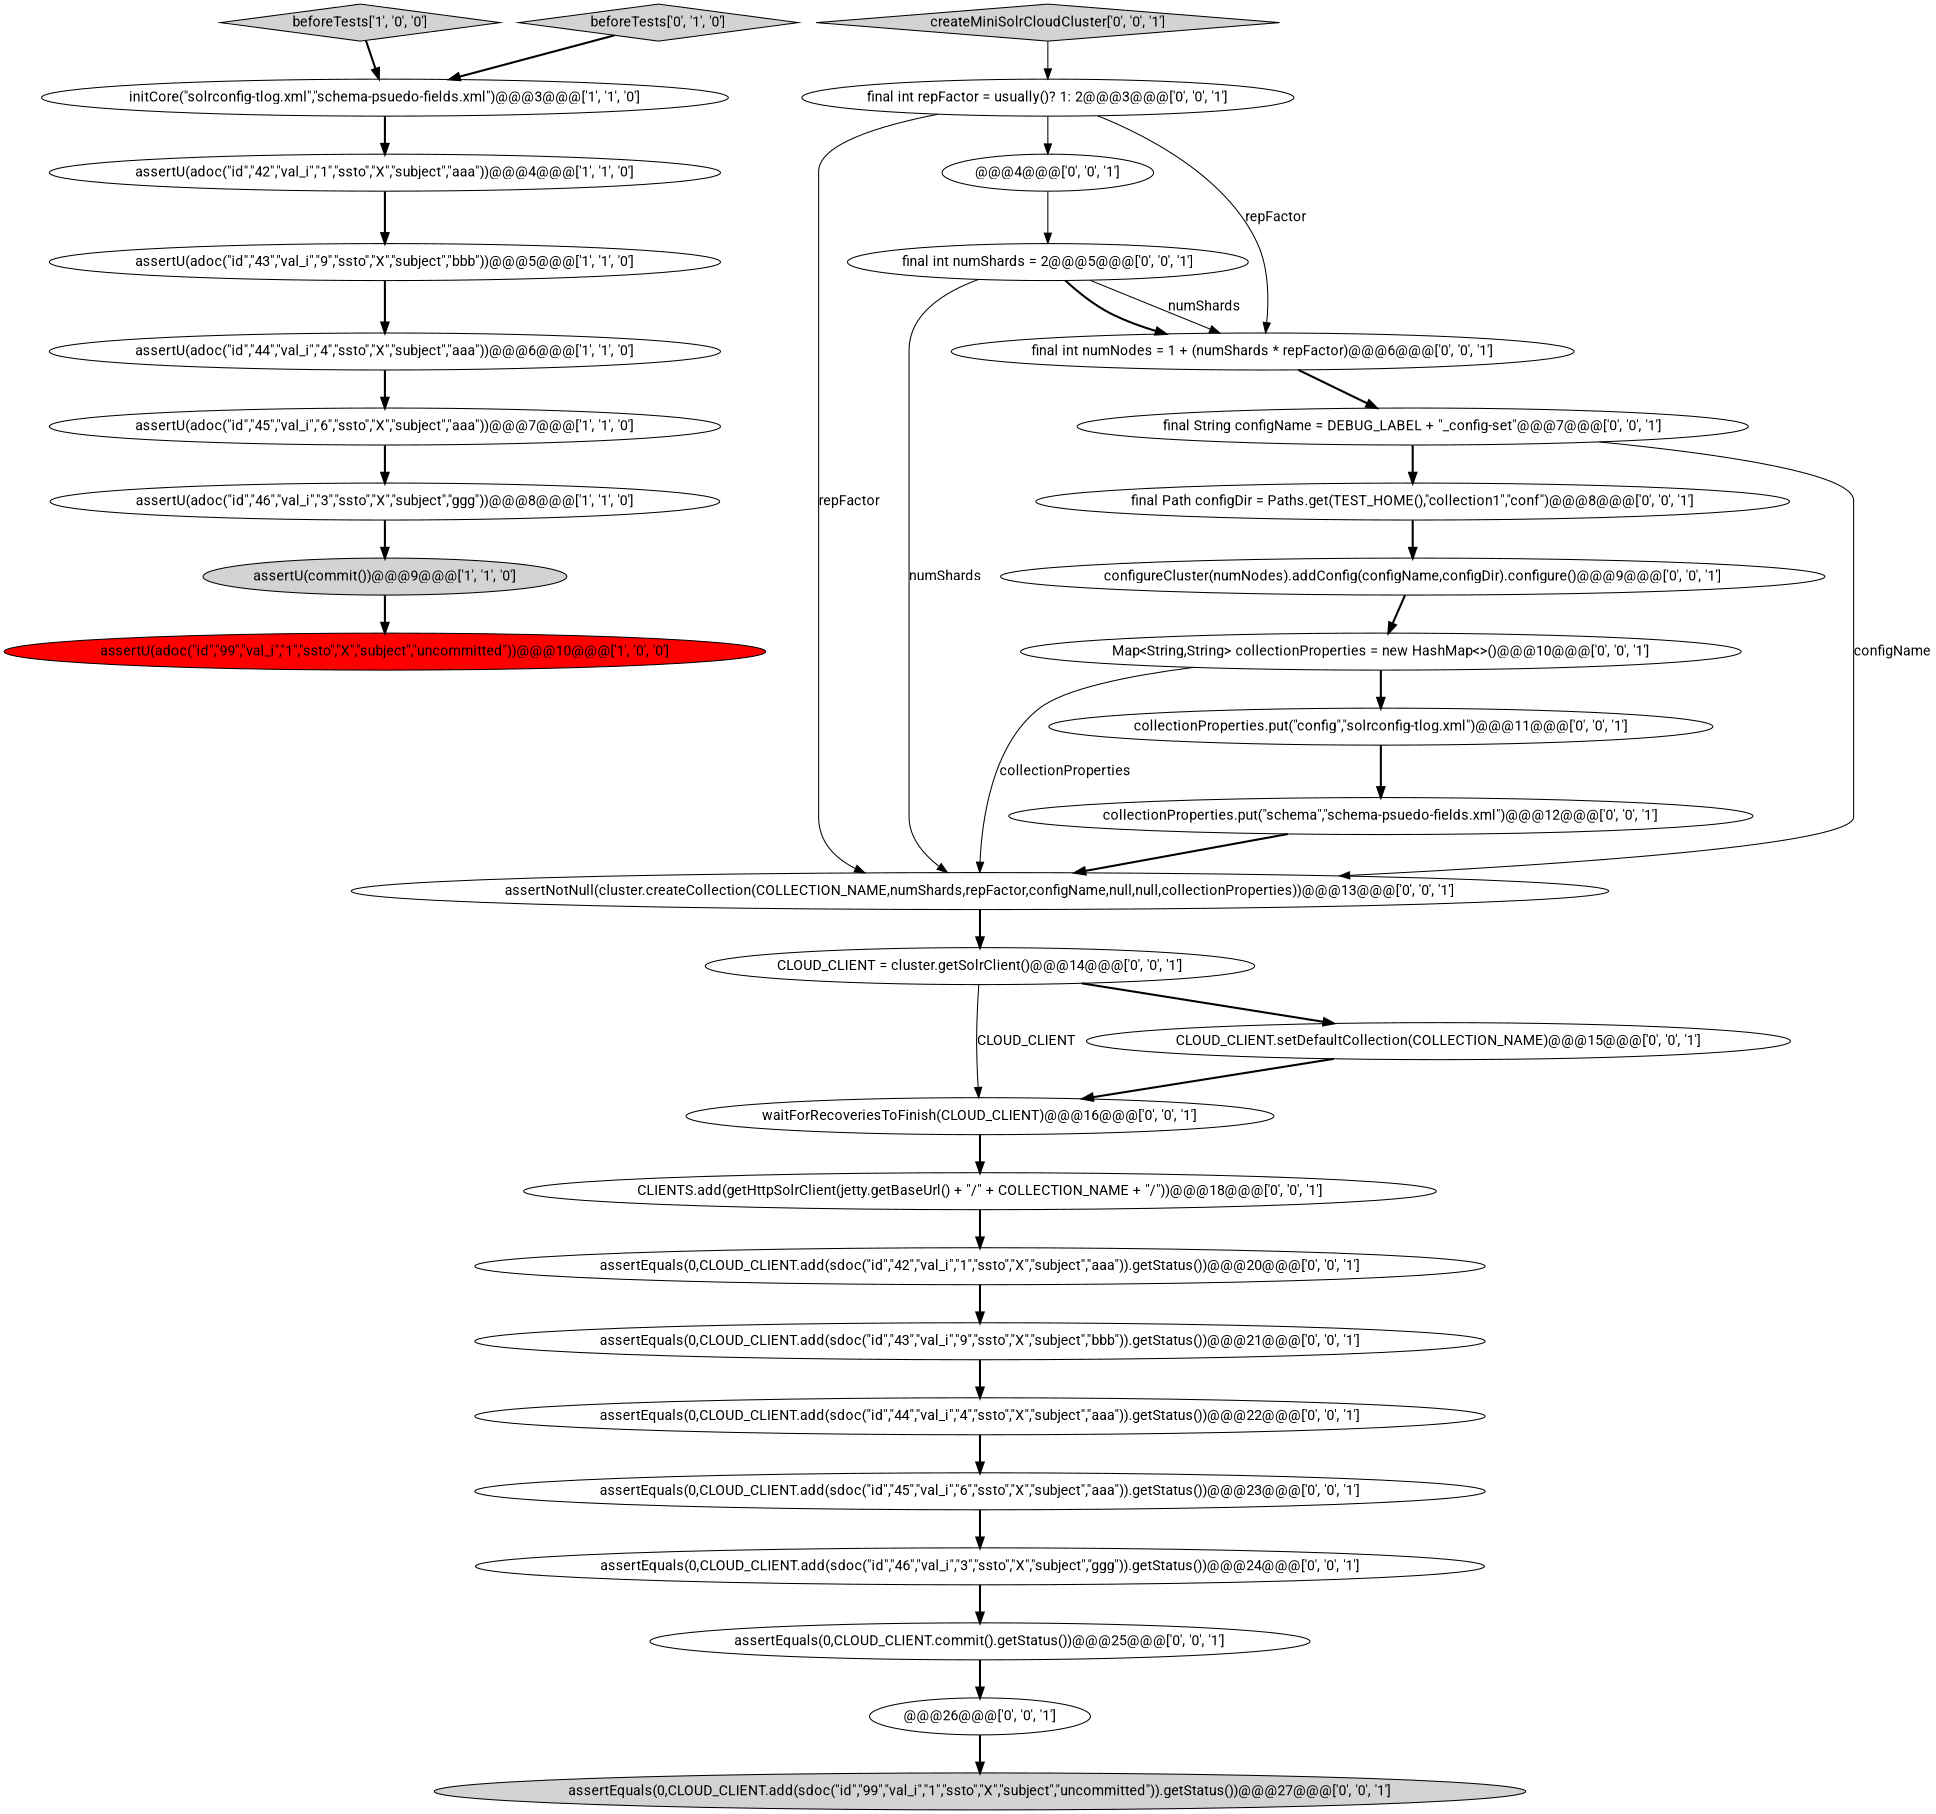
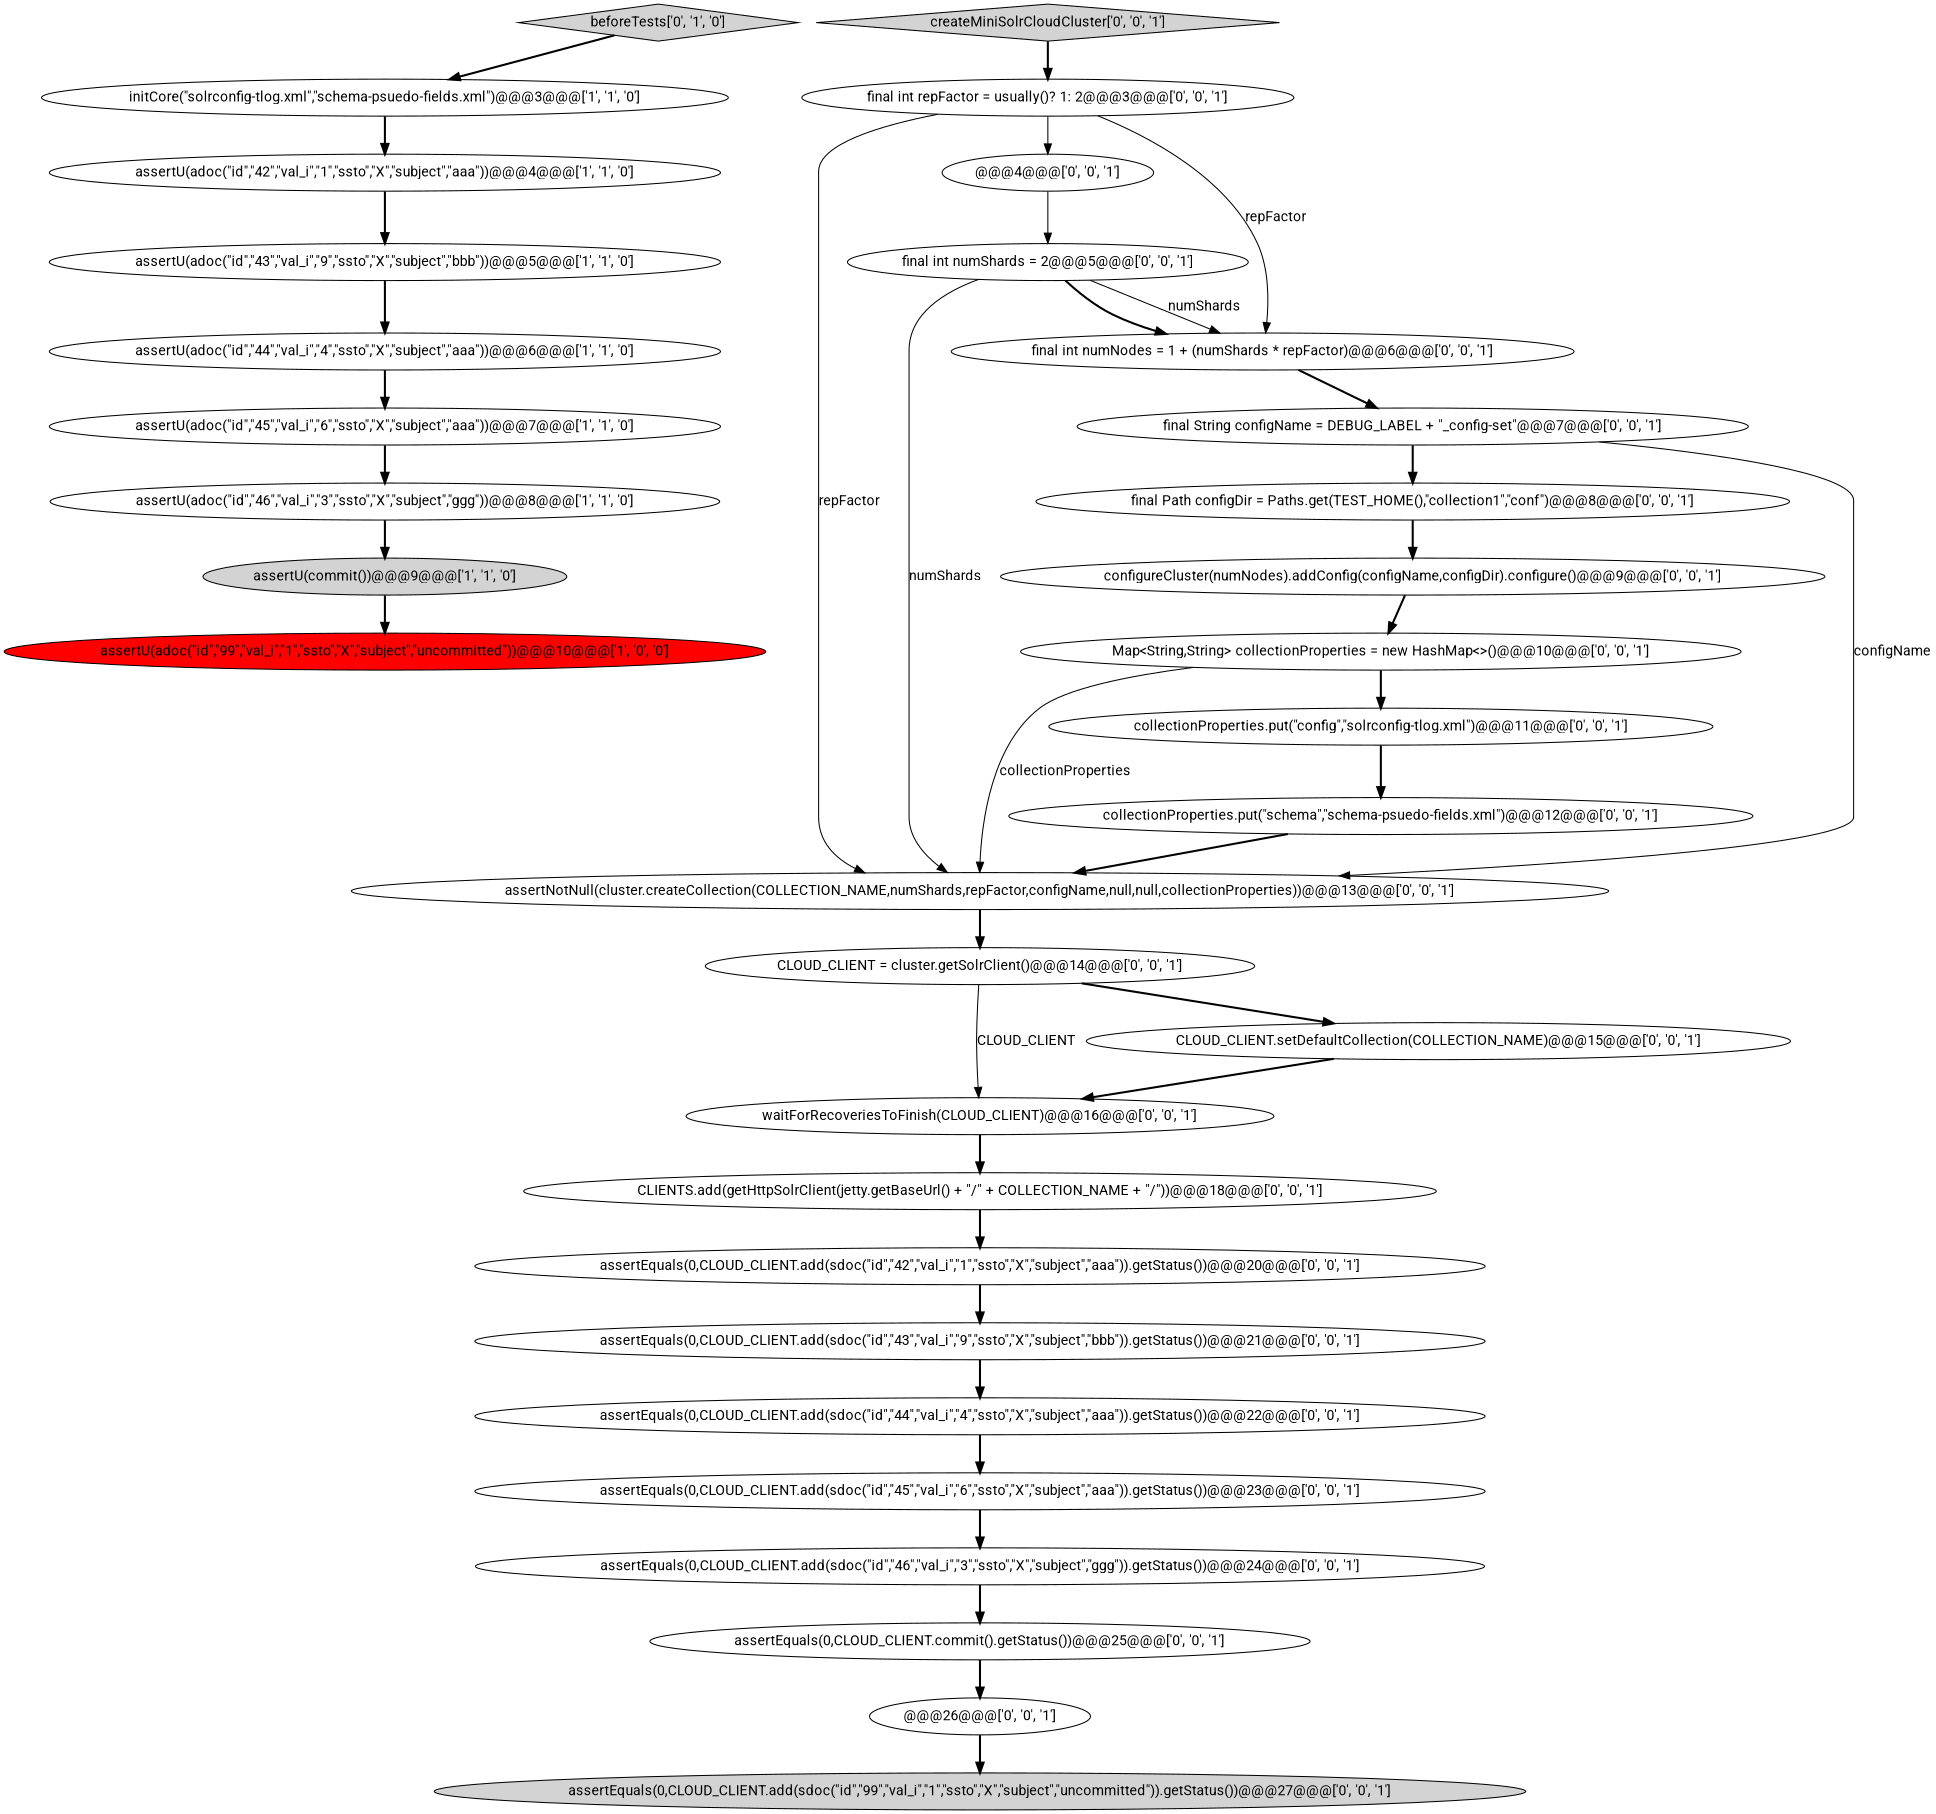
(360, 23) -> none
(1048, 55) -> (1048, 55)
